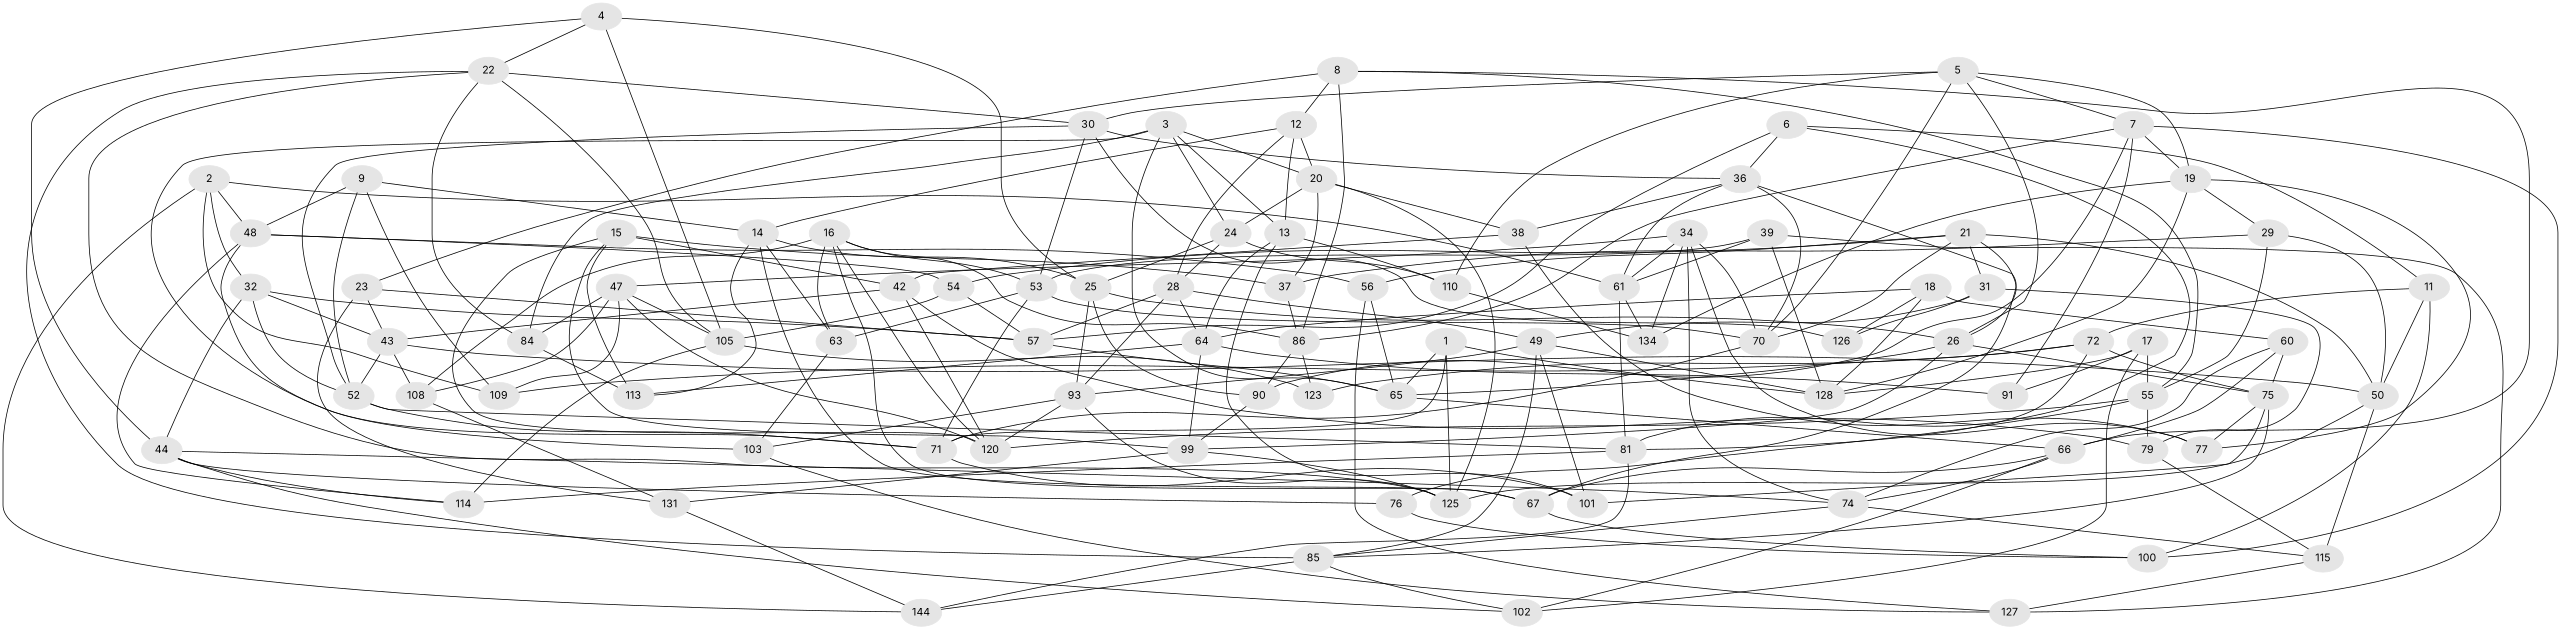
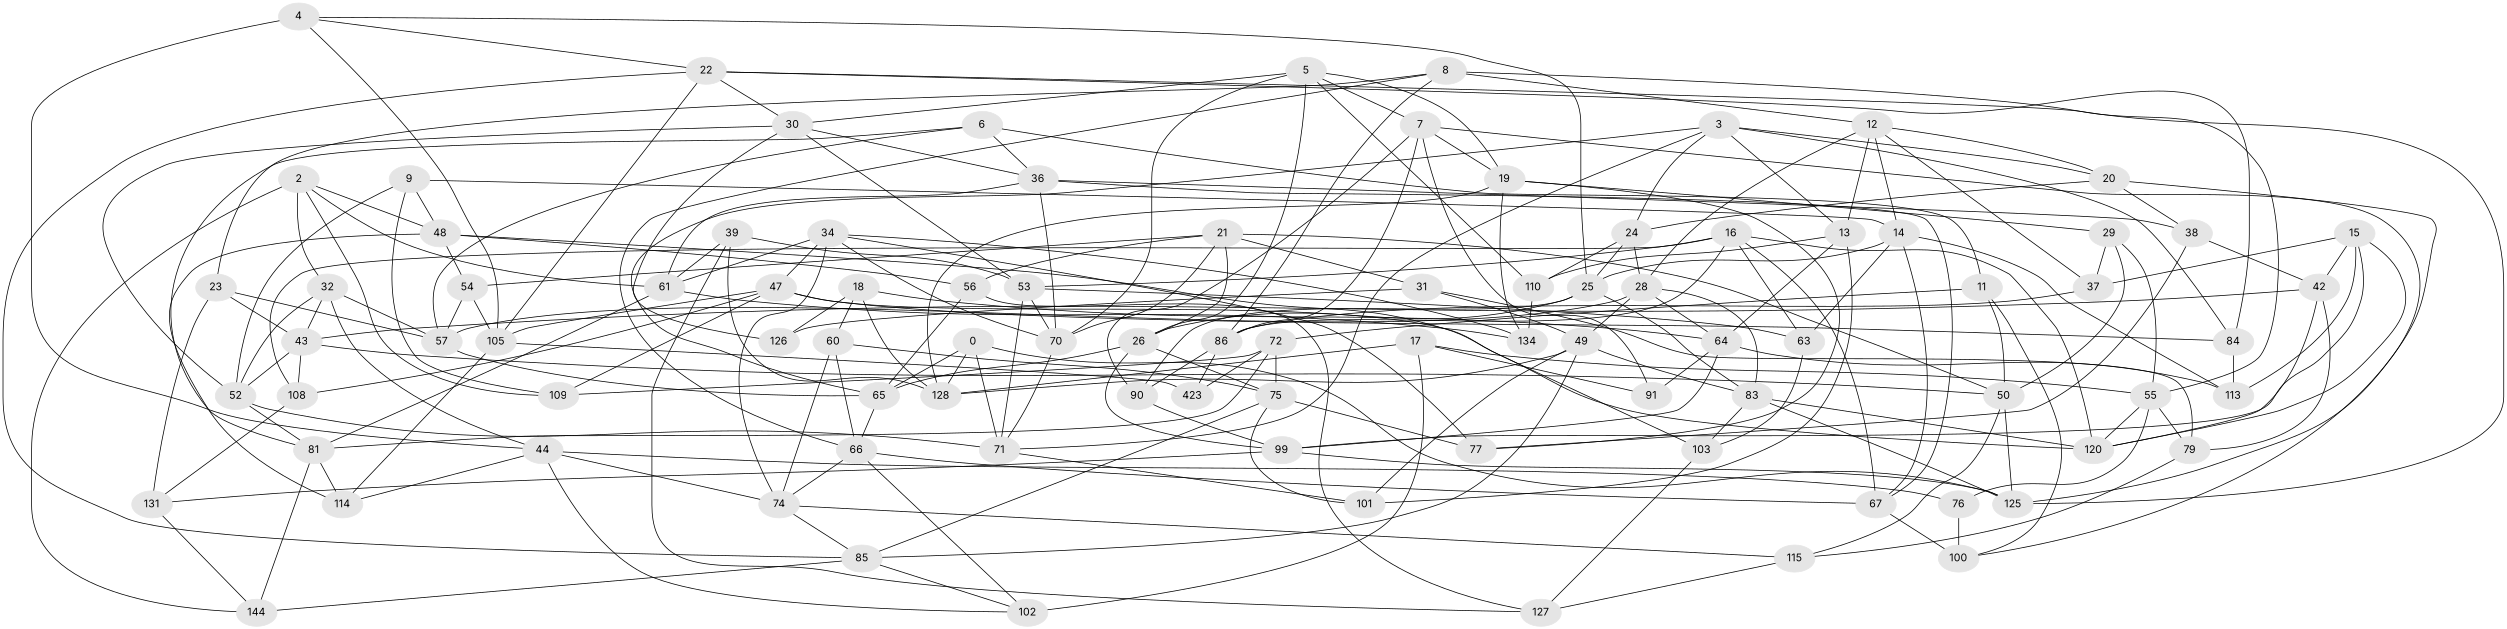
(1315, 237) -> (1983, 206)
(1446, 342) -> (973, 342)
(1075, 396) -> (1752, 396)
(1314, 396) -> (1192, 396)
